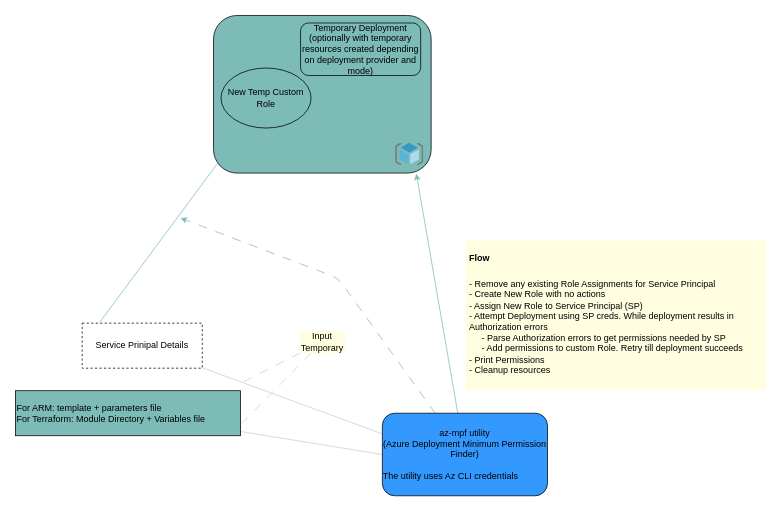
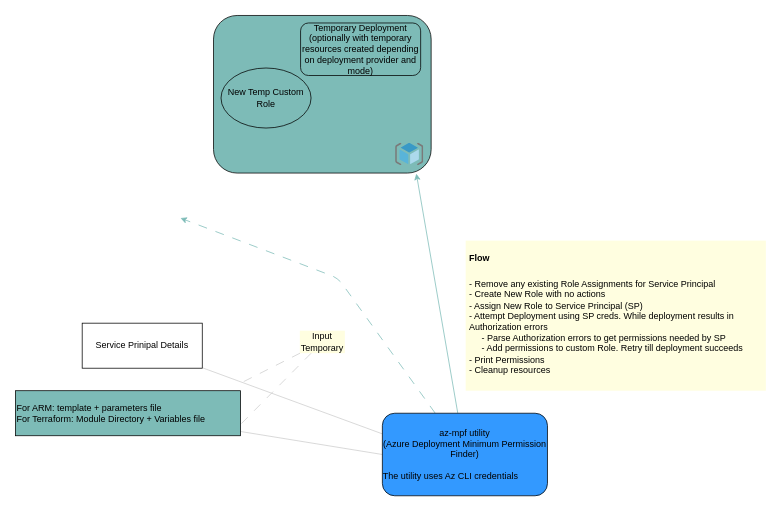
(159, 242) -> none
(142, 345) -> (142, 345)
